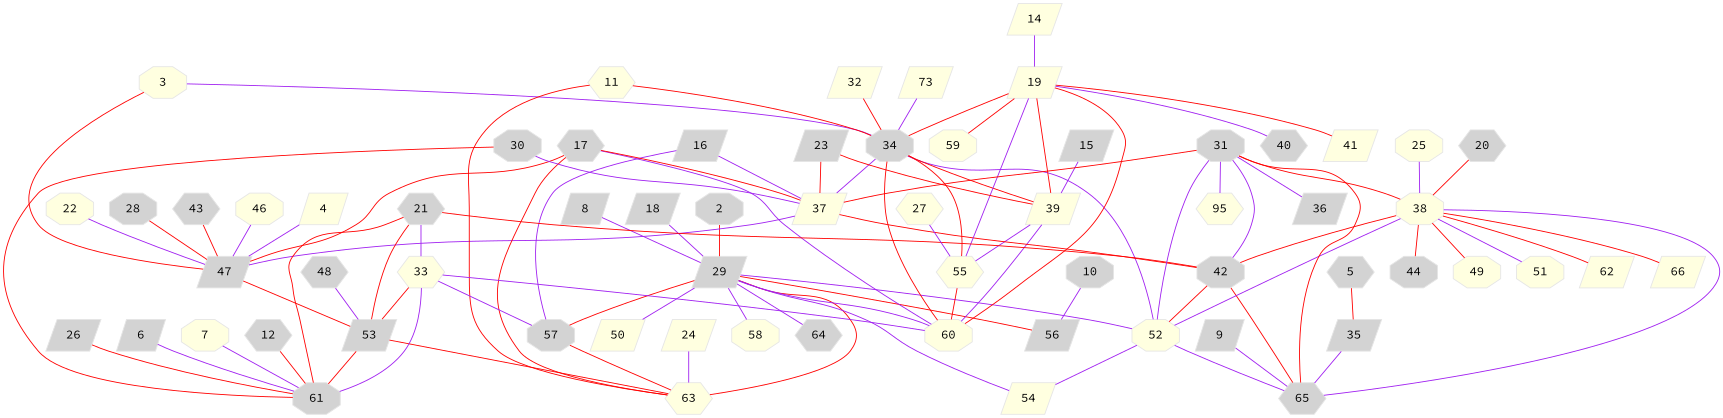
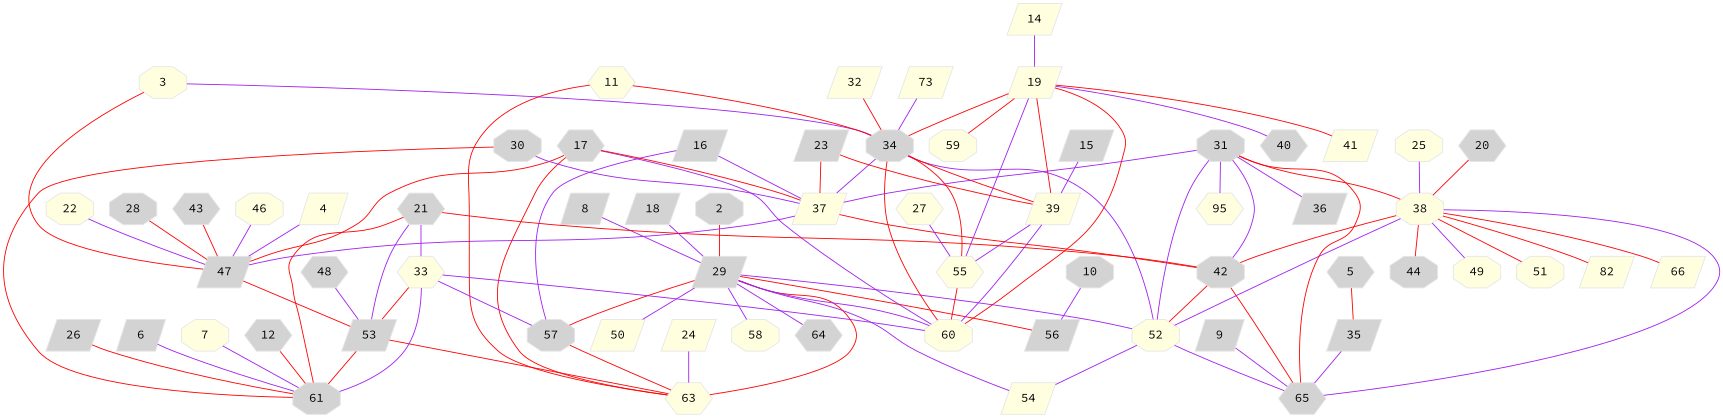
(1011, 175) -> (1011, 175)
(1480, 240) -> (1480, 240)
(1448, 241) -> (1448, 241)
(384, 270) -> (384, 270)
(1607, 272) -> (1607, 272)
